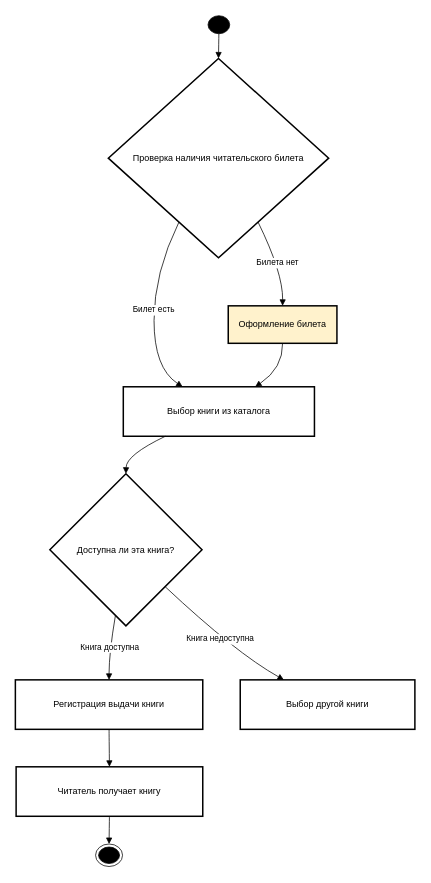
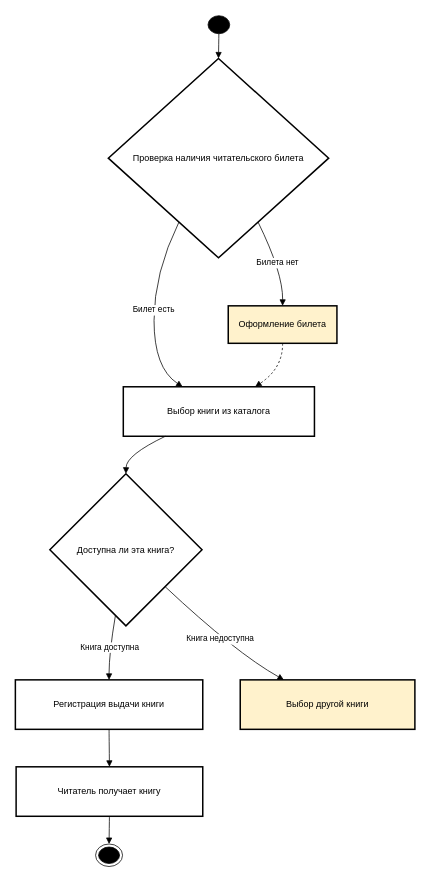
(277, 366) -> (277, 366)
(328, 705) -> (328, 705)
